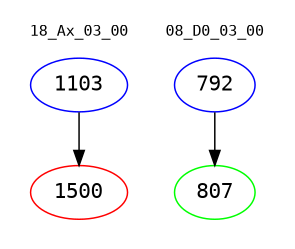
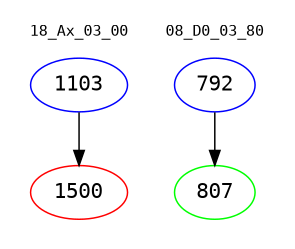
(216, 32) -> (216, 32)
